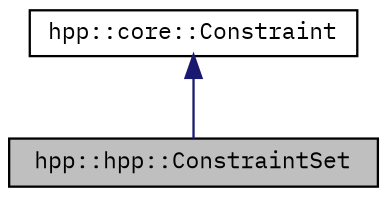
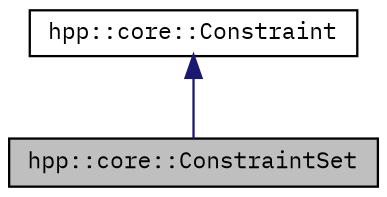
(194, 163) -> (194, 163)
